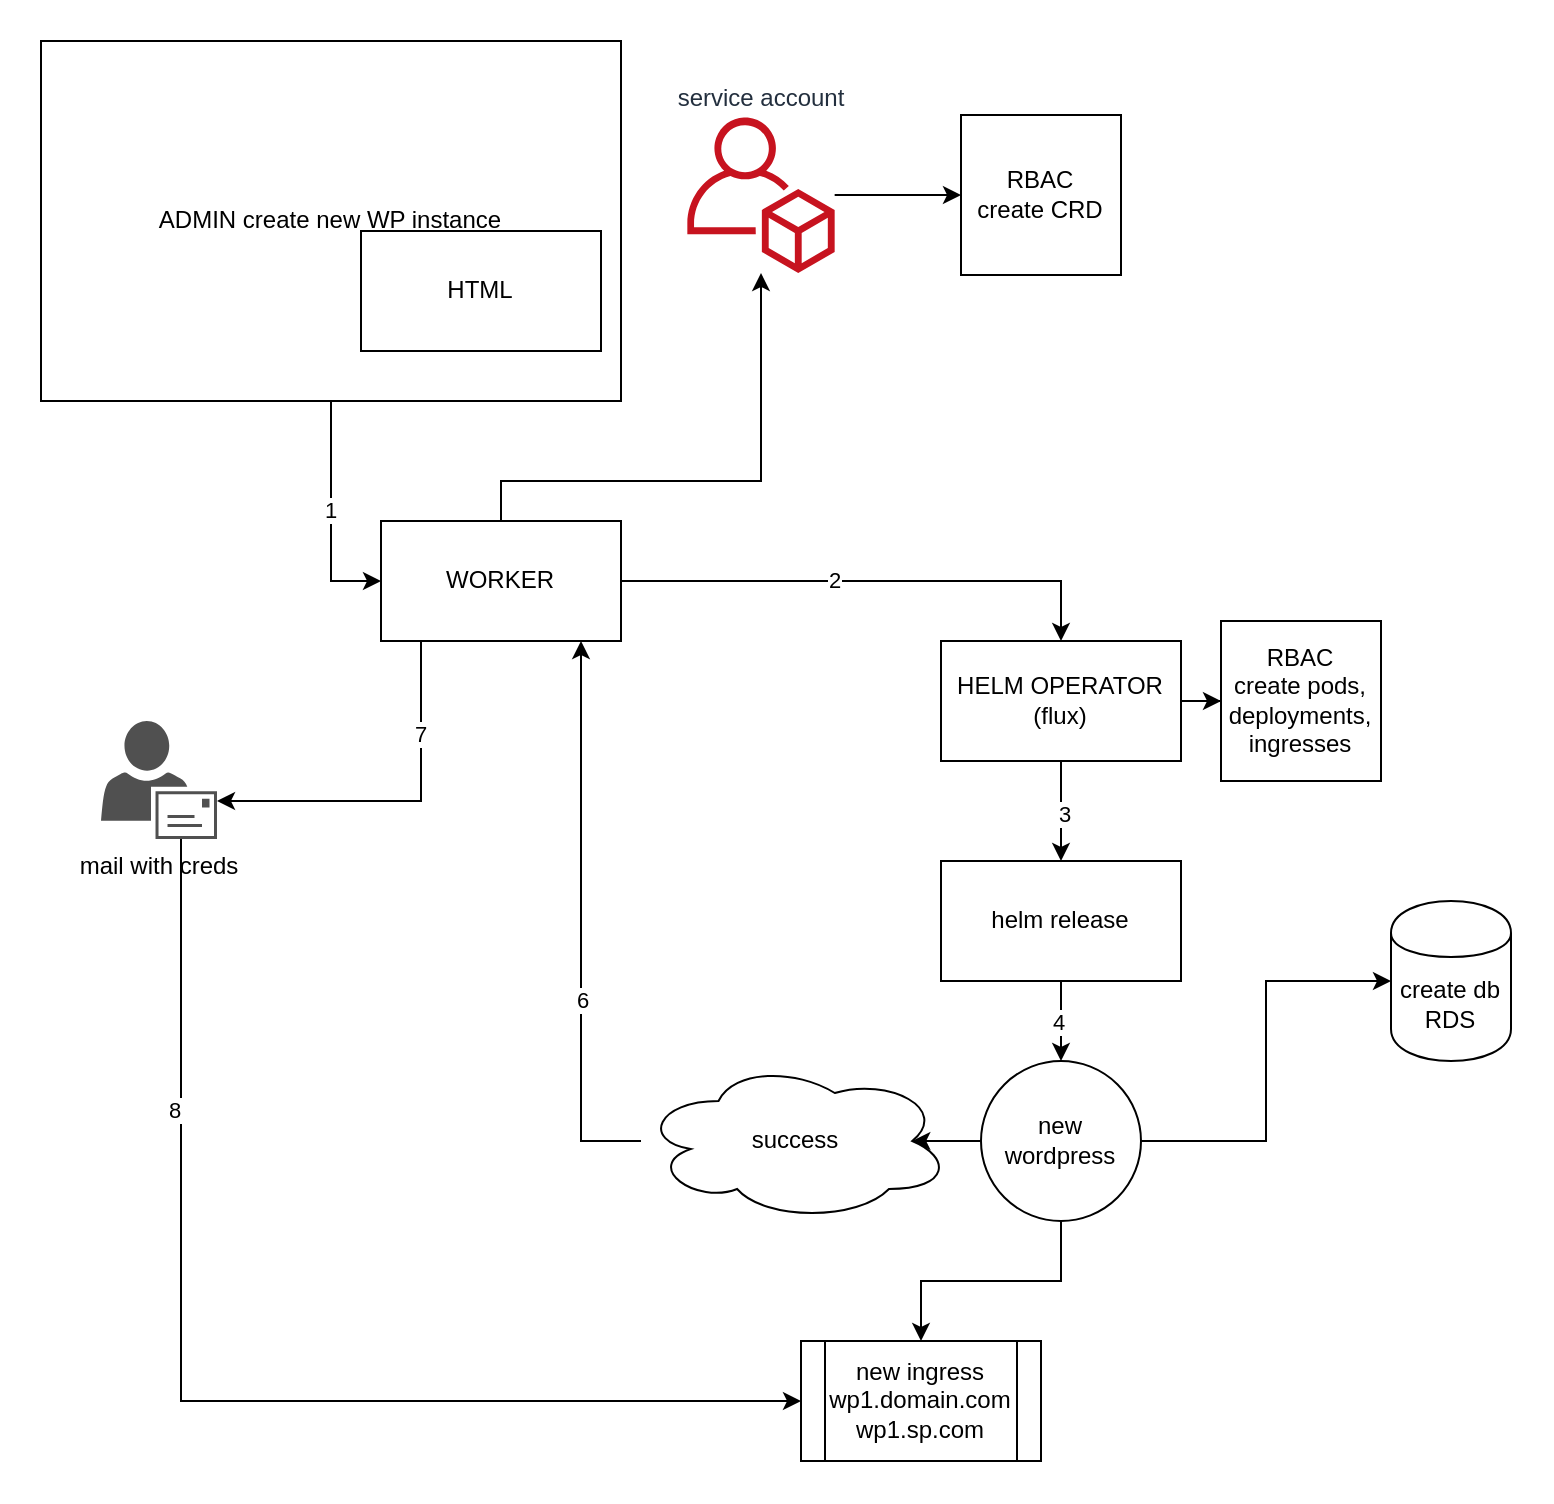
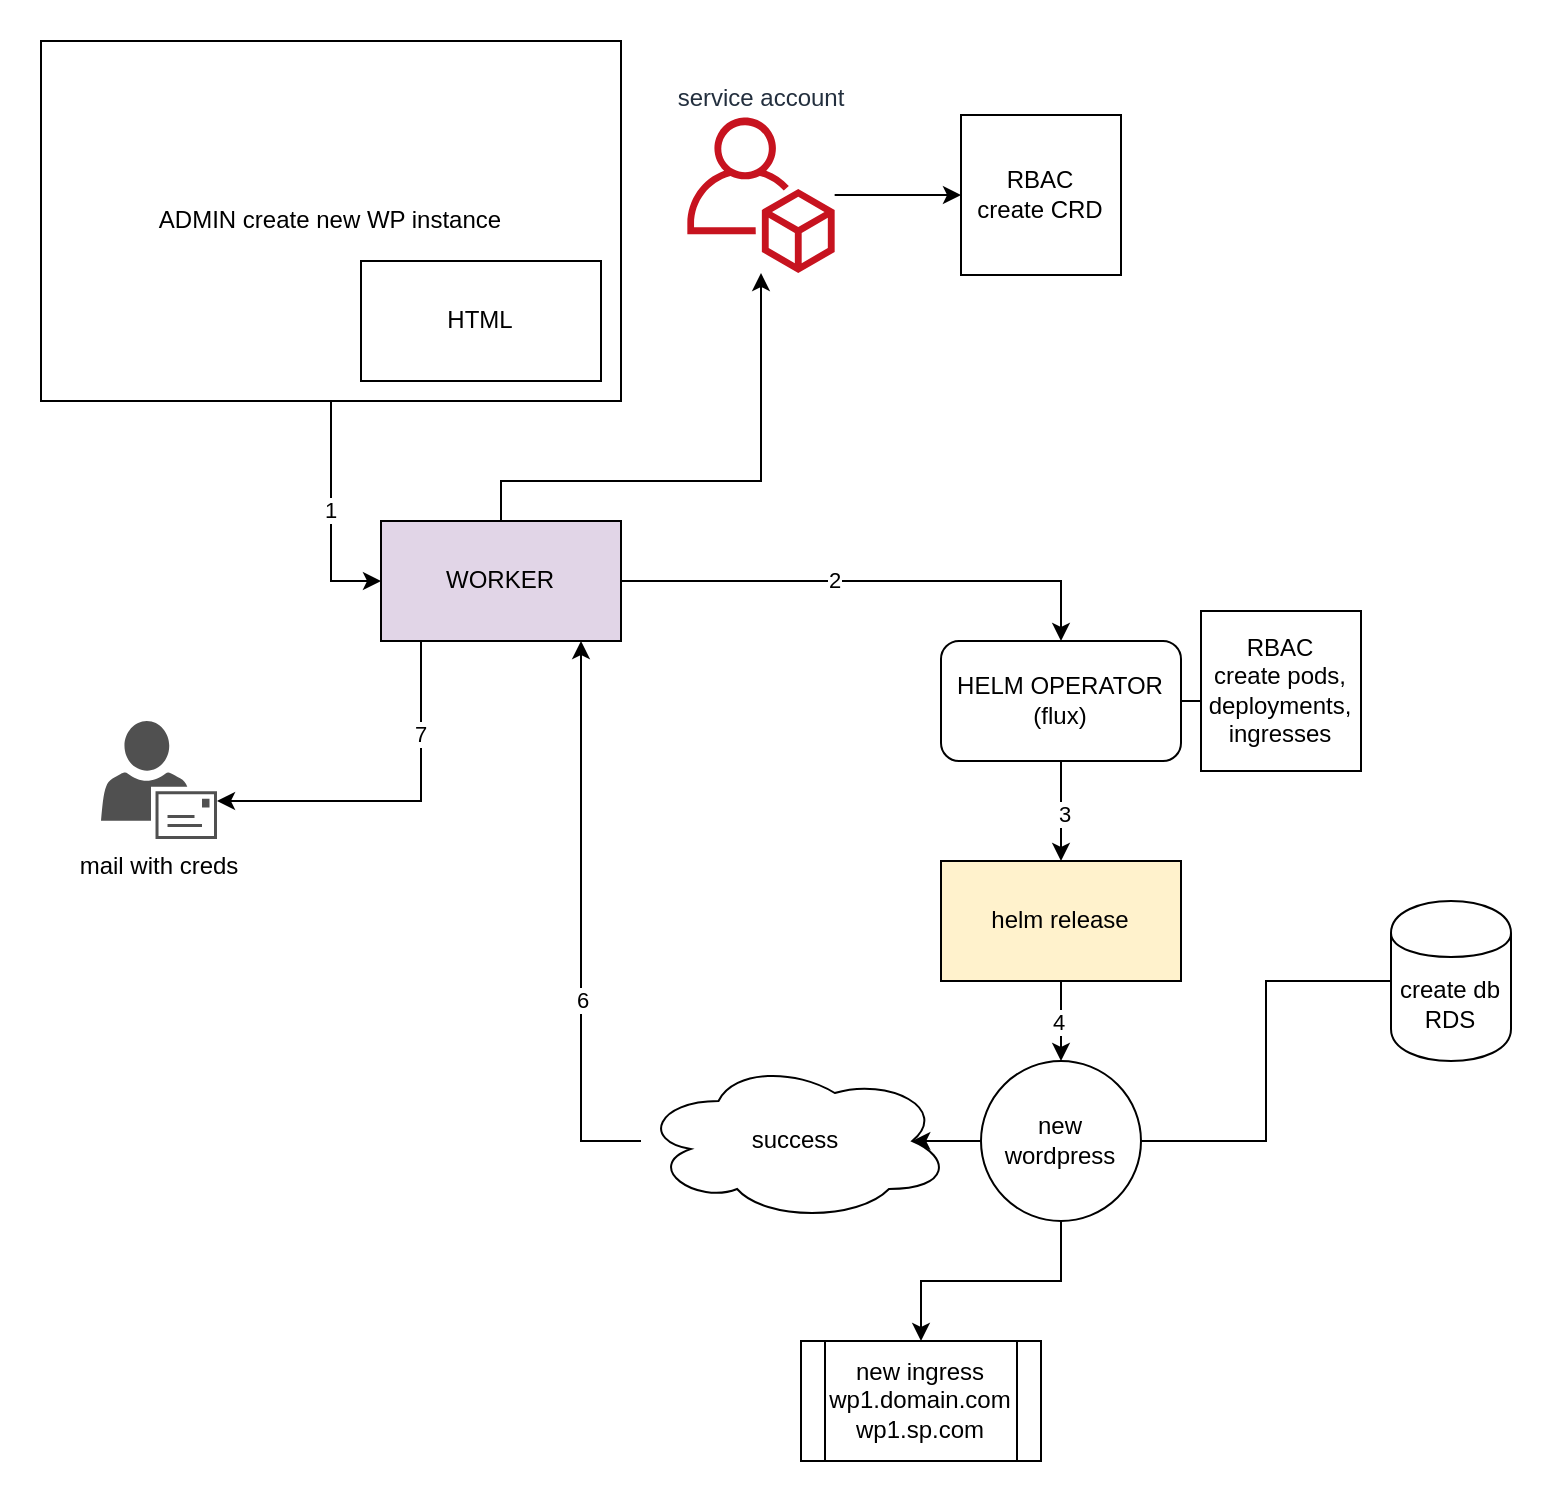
(481, 291) -> (481, 321)
(501, 581) -> (501, 581)
(1061, 701) -> (1061, 701)
(1301, 701) -> (1281, 691)
(1061, 921) -> (1061, 921)
(1376, 981) -> (1381, 981)
(203, 1401) -> none
